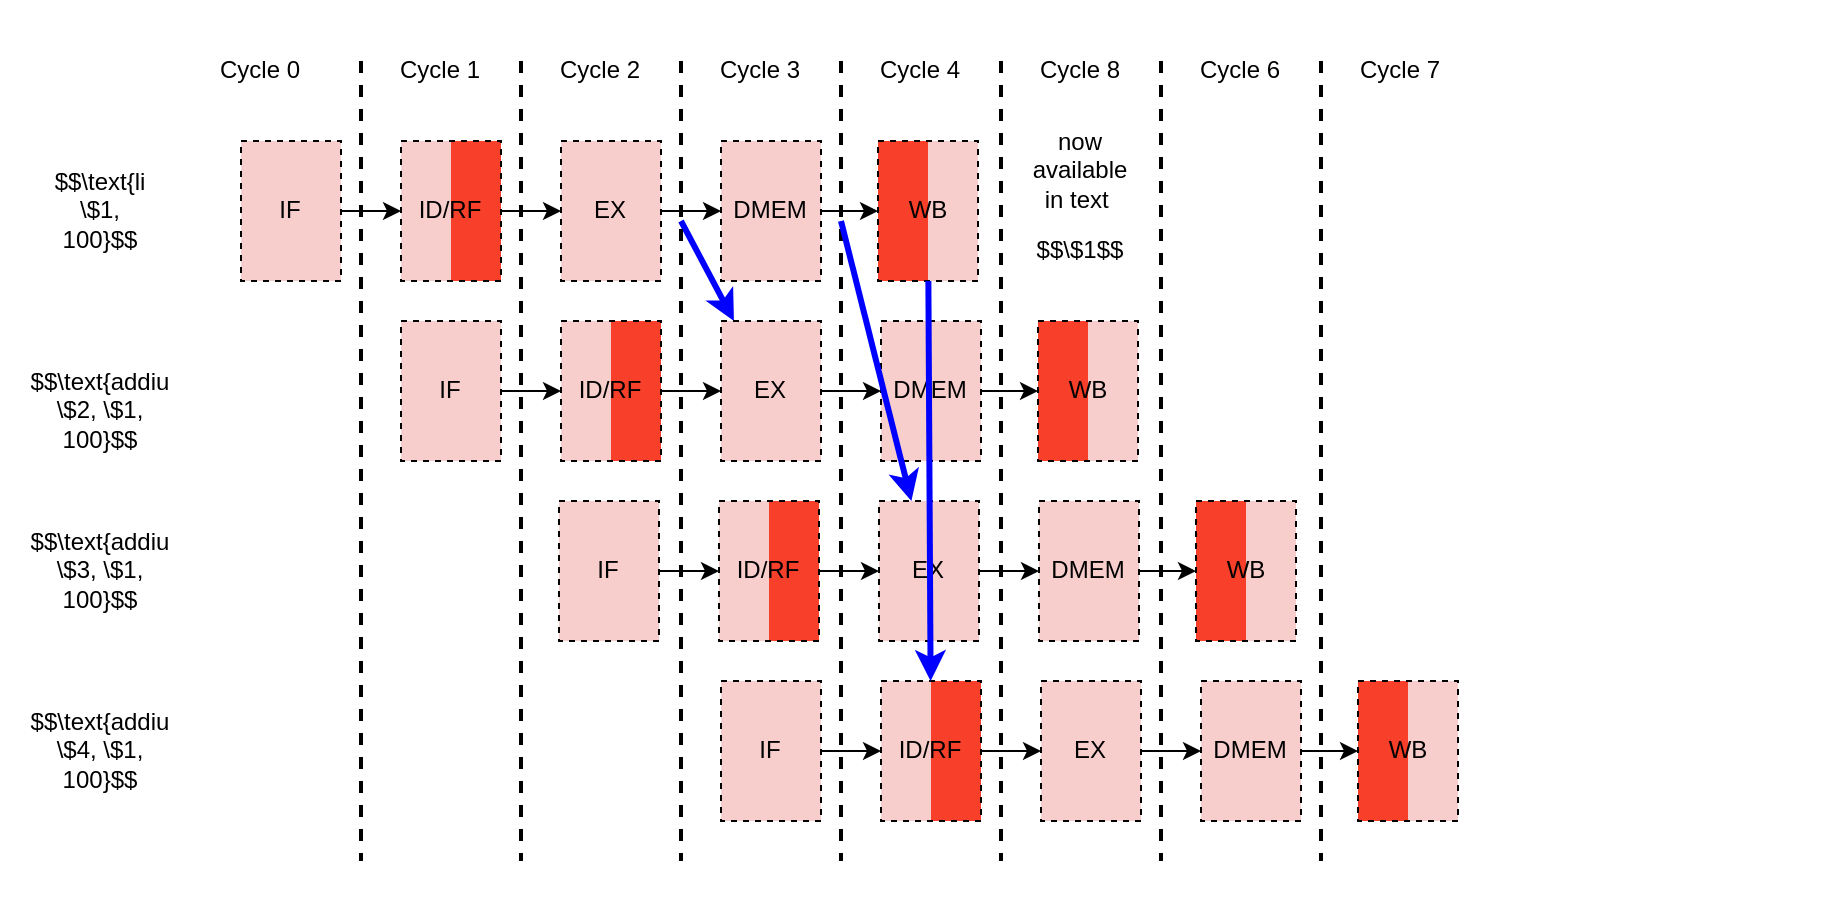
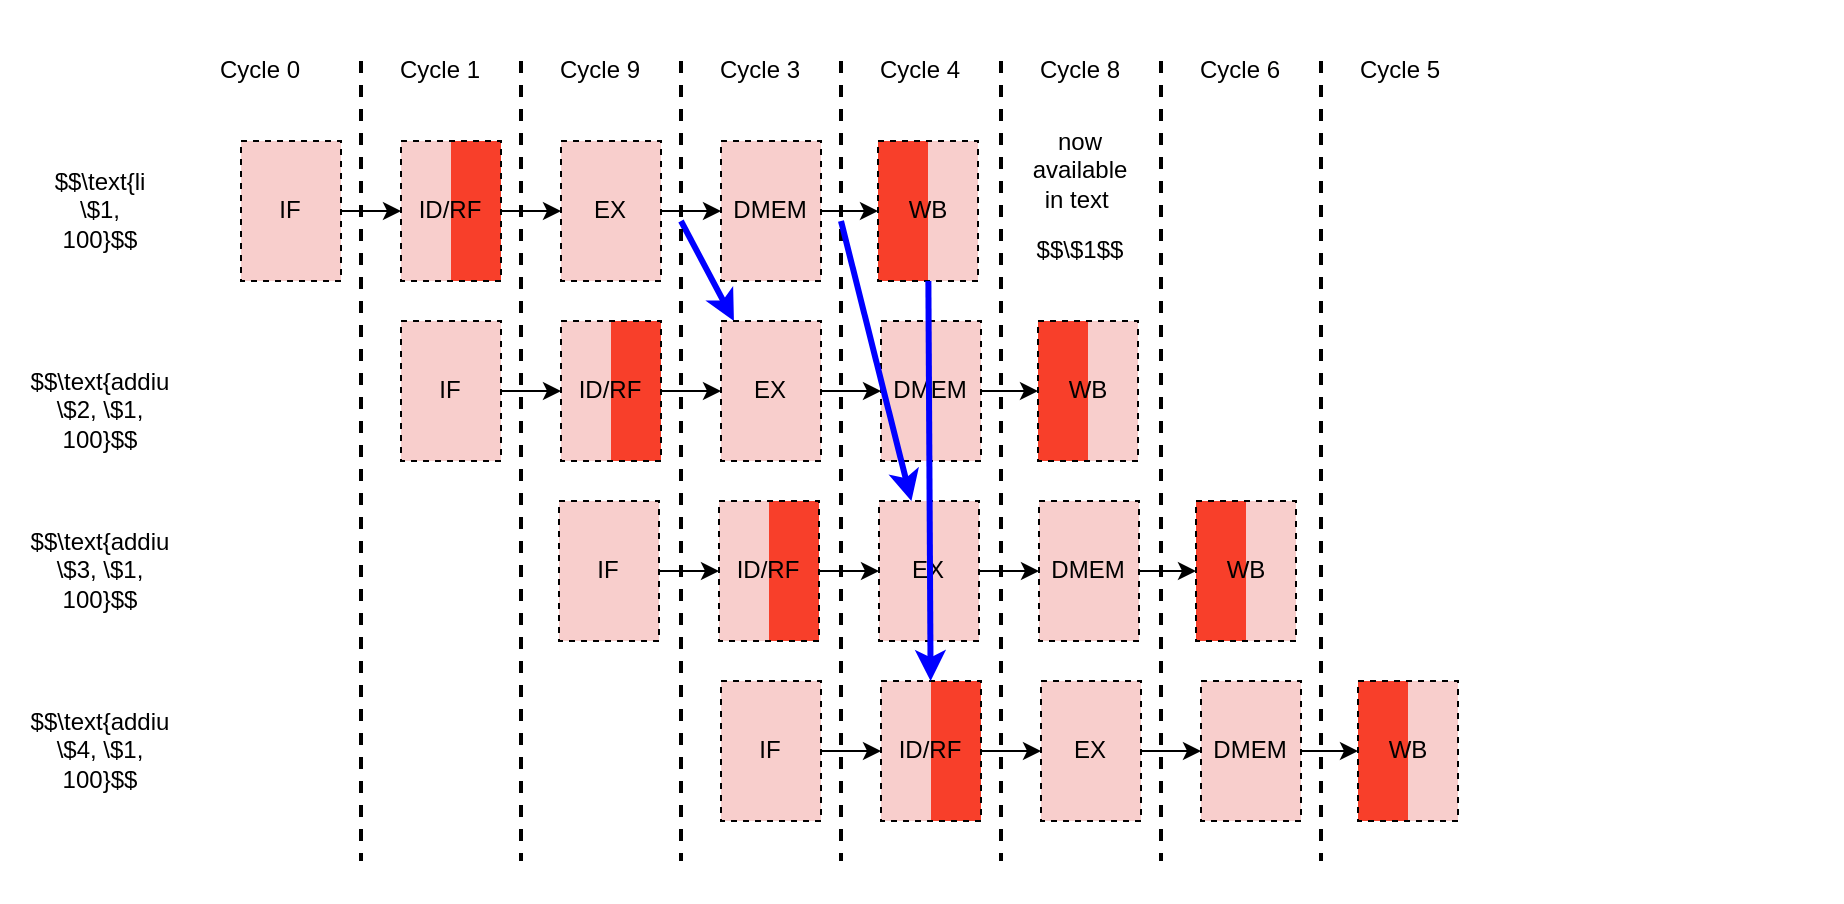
(601, 71) -> (601, 71)
(1401, 71) -> (1401, 71)
